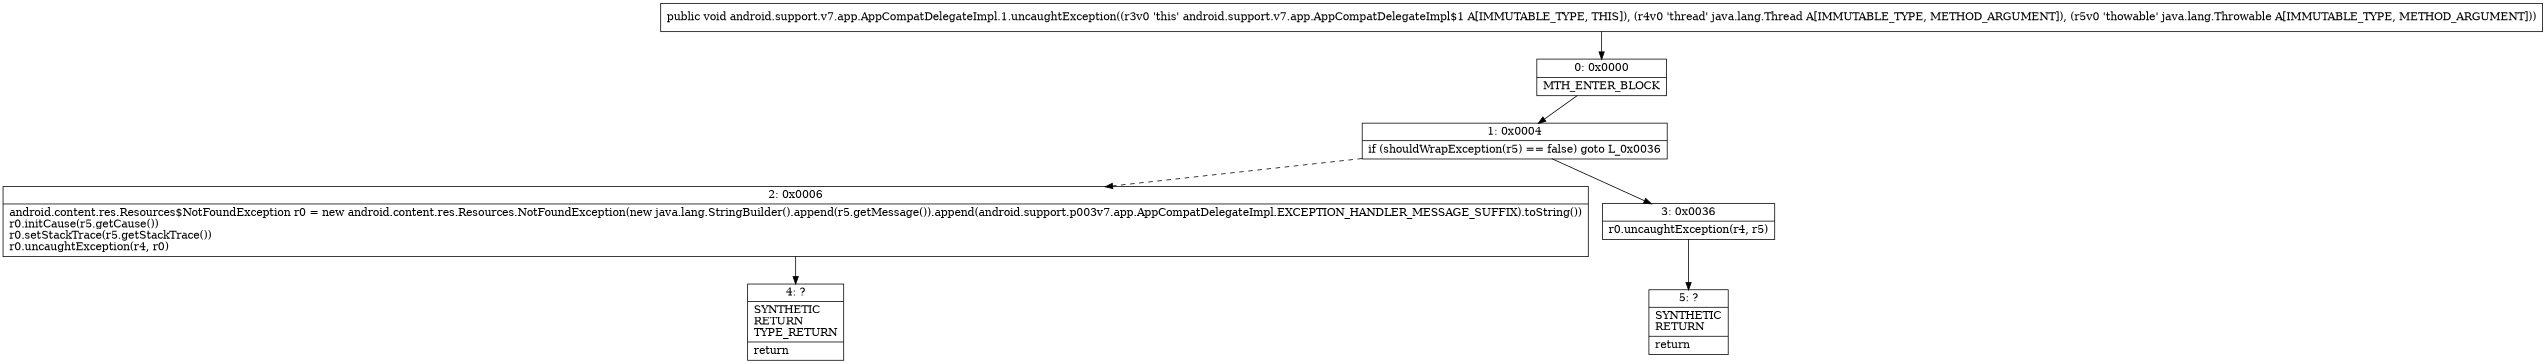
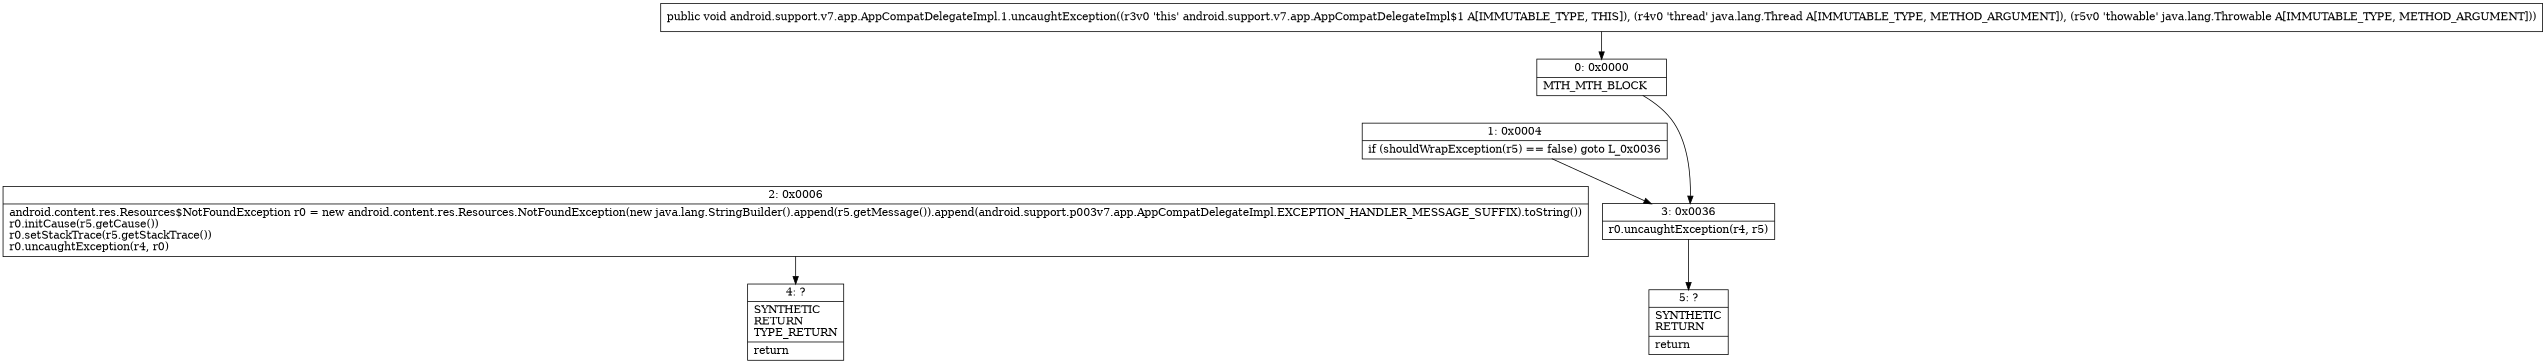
(1602, 86) -> (1595, 86)
(1561, 107) -> (1682, 138)
(1237, 172) -> none
